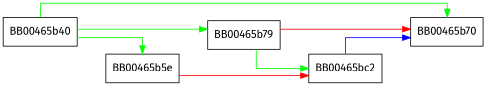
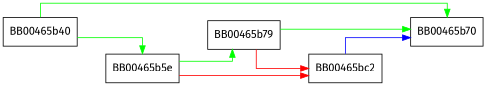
(138, 29) -> (208, 61)
(341, 29) -> (341, 29)
(269, 68) -> (269, 68)
